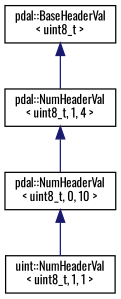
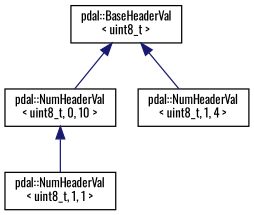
(60, 156) -> (89, 71)
(60, 274) -> (60, 191)
